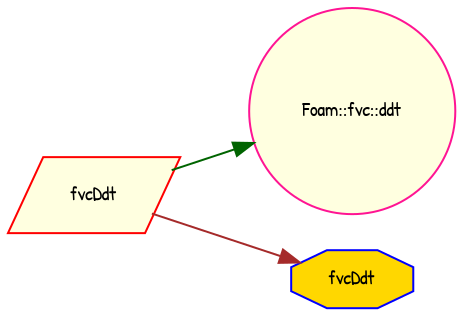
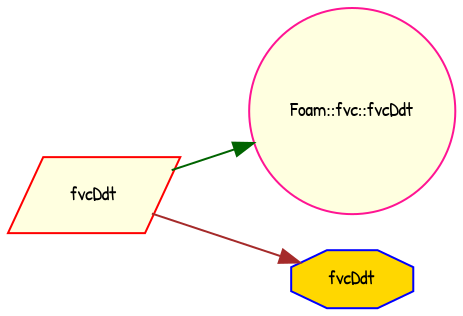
(352, 111) -> (352, 111)
